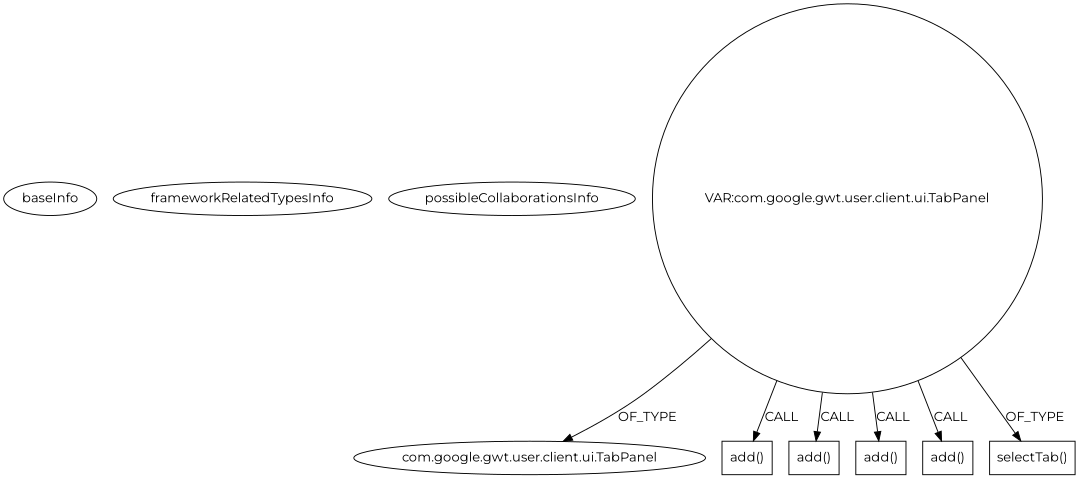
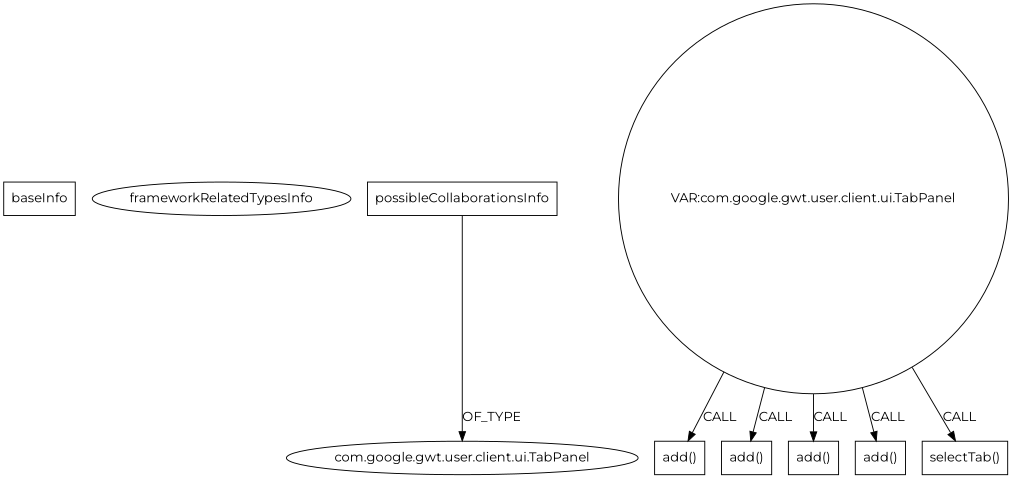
(50, 199) -> (39, 199)
(512, 199) -> (462, 199)
(645, 393) -> (462, 324)
(1035, 418) -> (960, 418)
